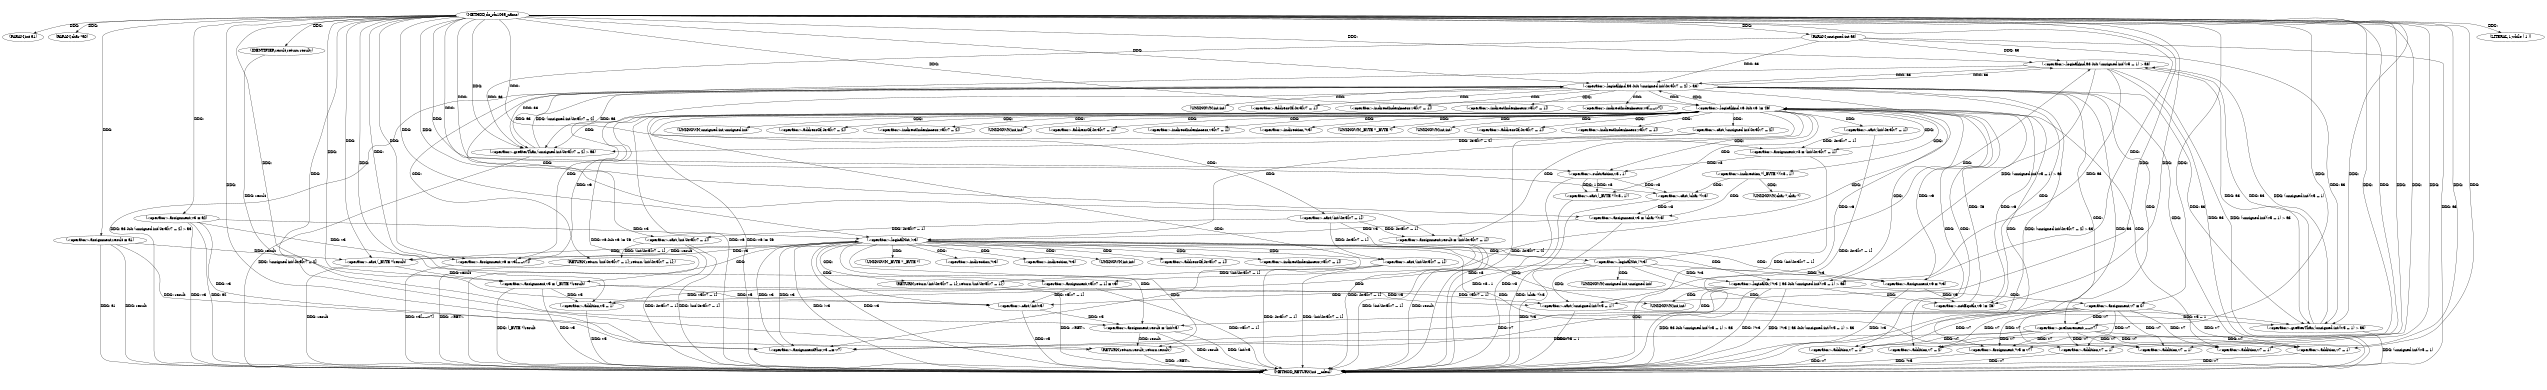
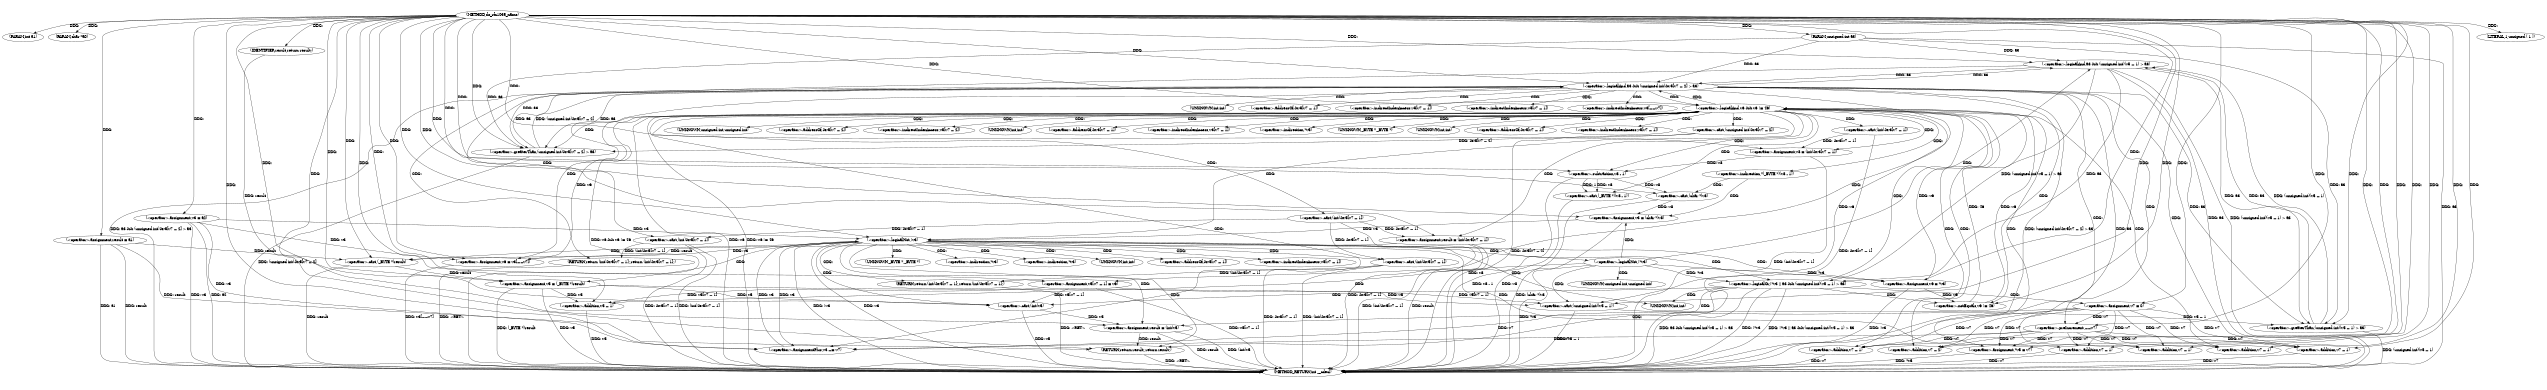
(2511, 37) -> (2511, 37)
(1777, 196) -> none
(1841, 309) -> (1623, 242)
